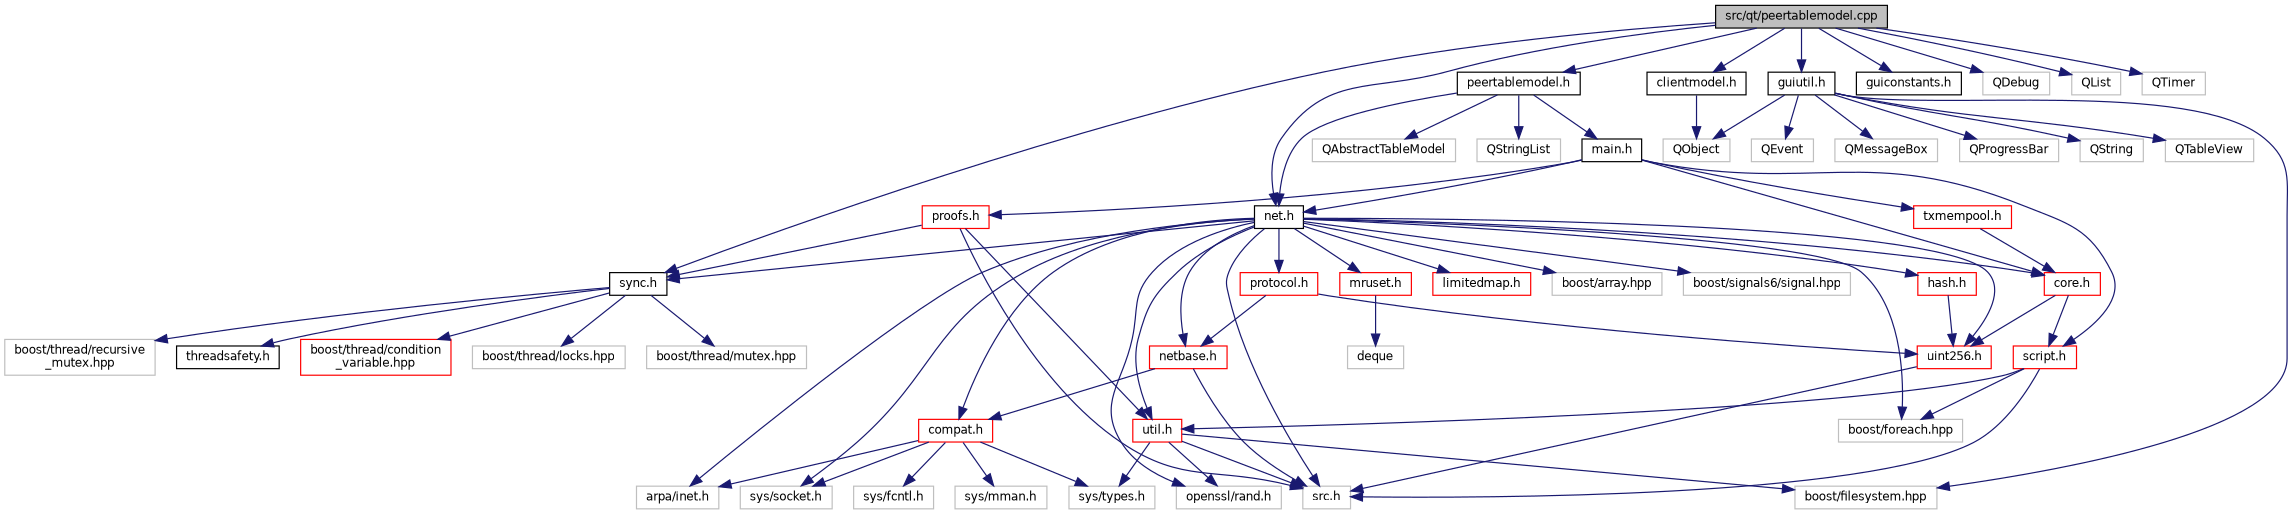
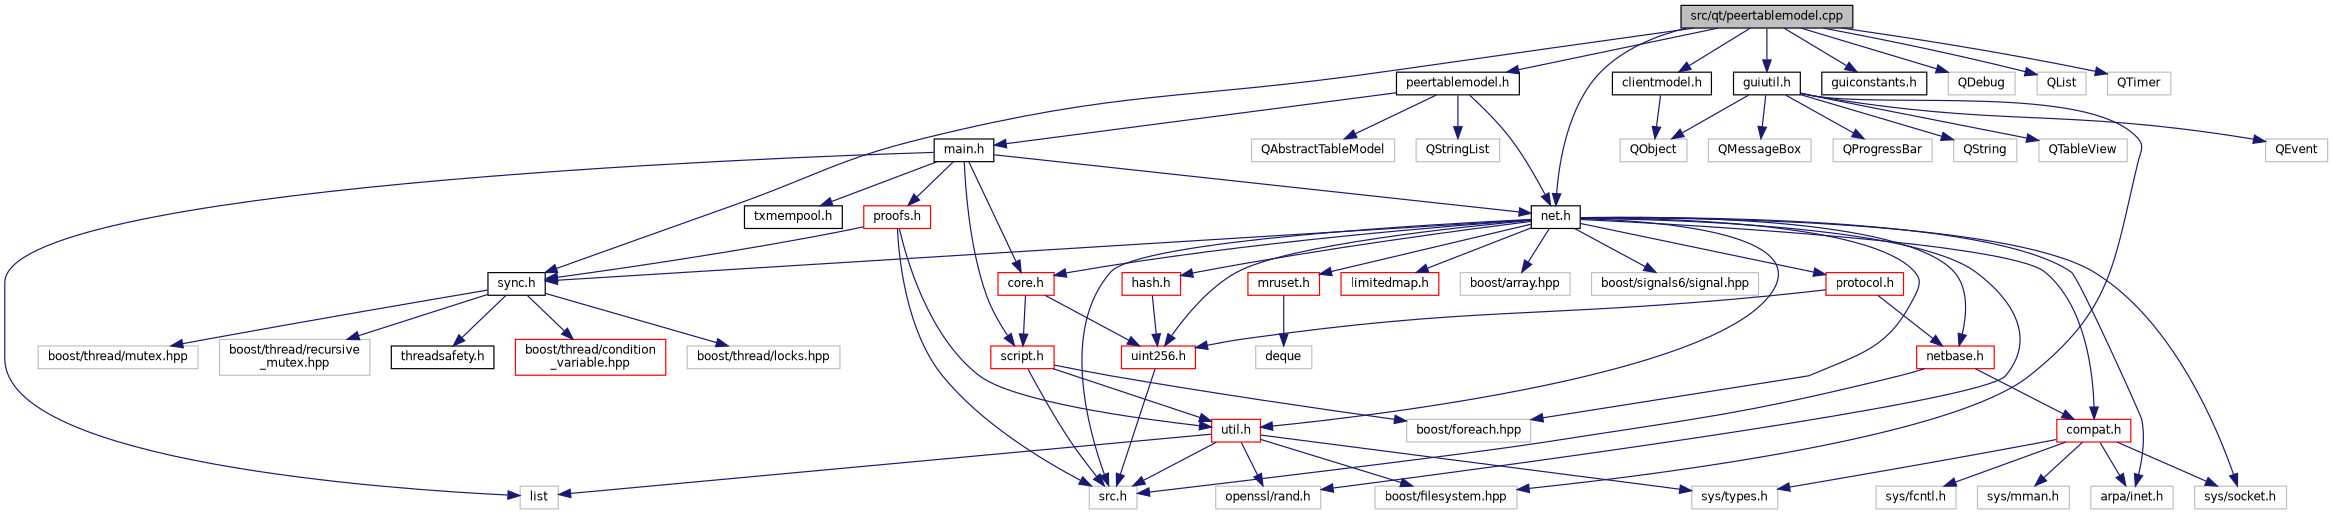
(1963, 217) -> (793, 217)
(2012, 247) -> none
none -> (539, 498)
